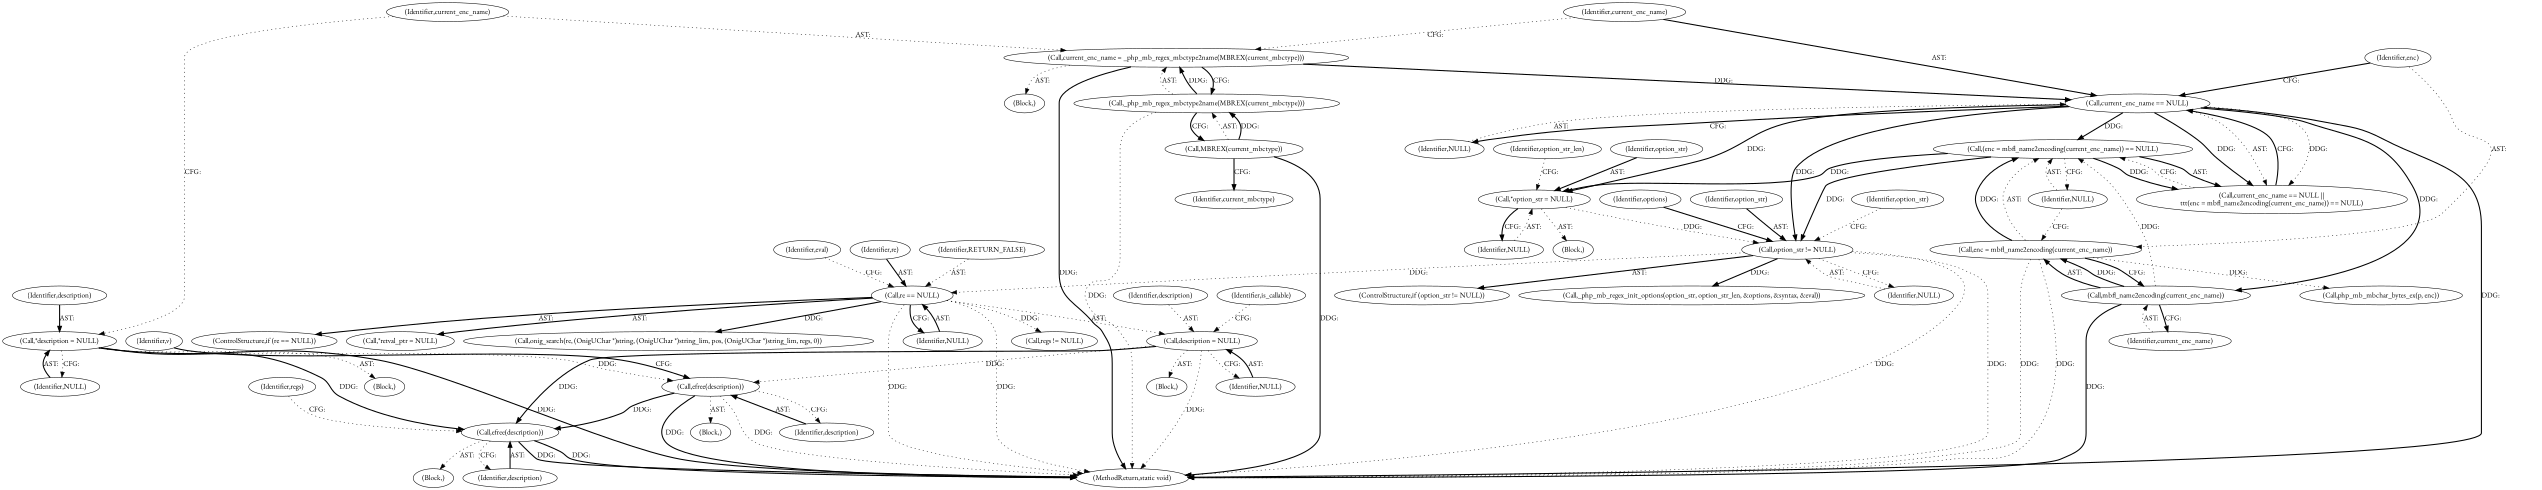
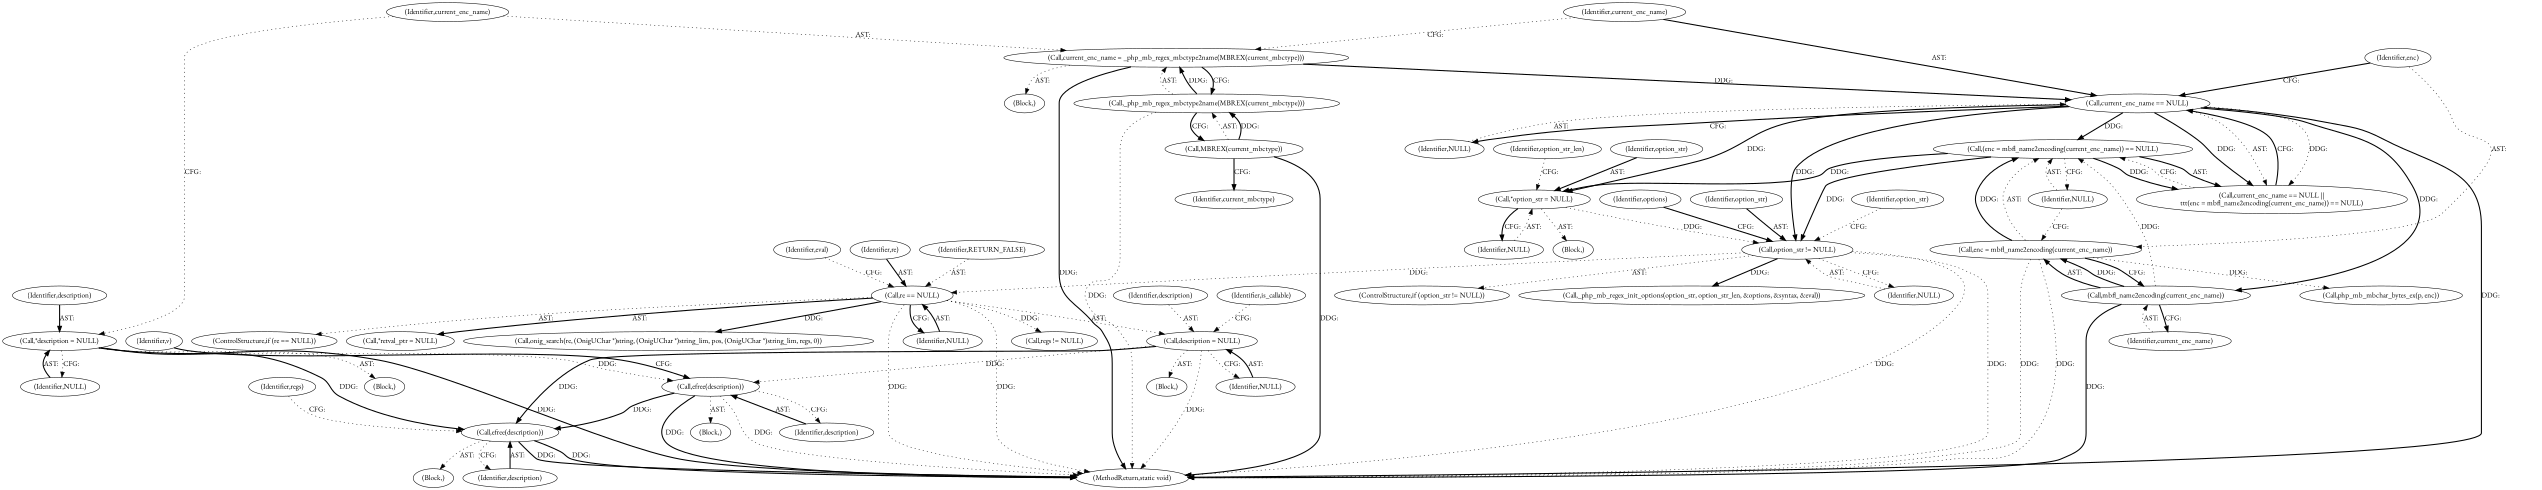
(1618, 272) -> (1618, 272)
(596, 311) -> (596, 311)
